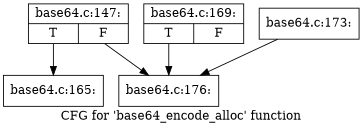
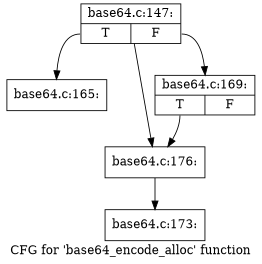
none -> (199, 46)
(243, 55) -> (155, 189)
